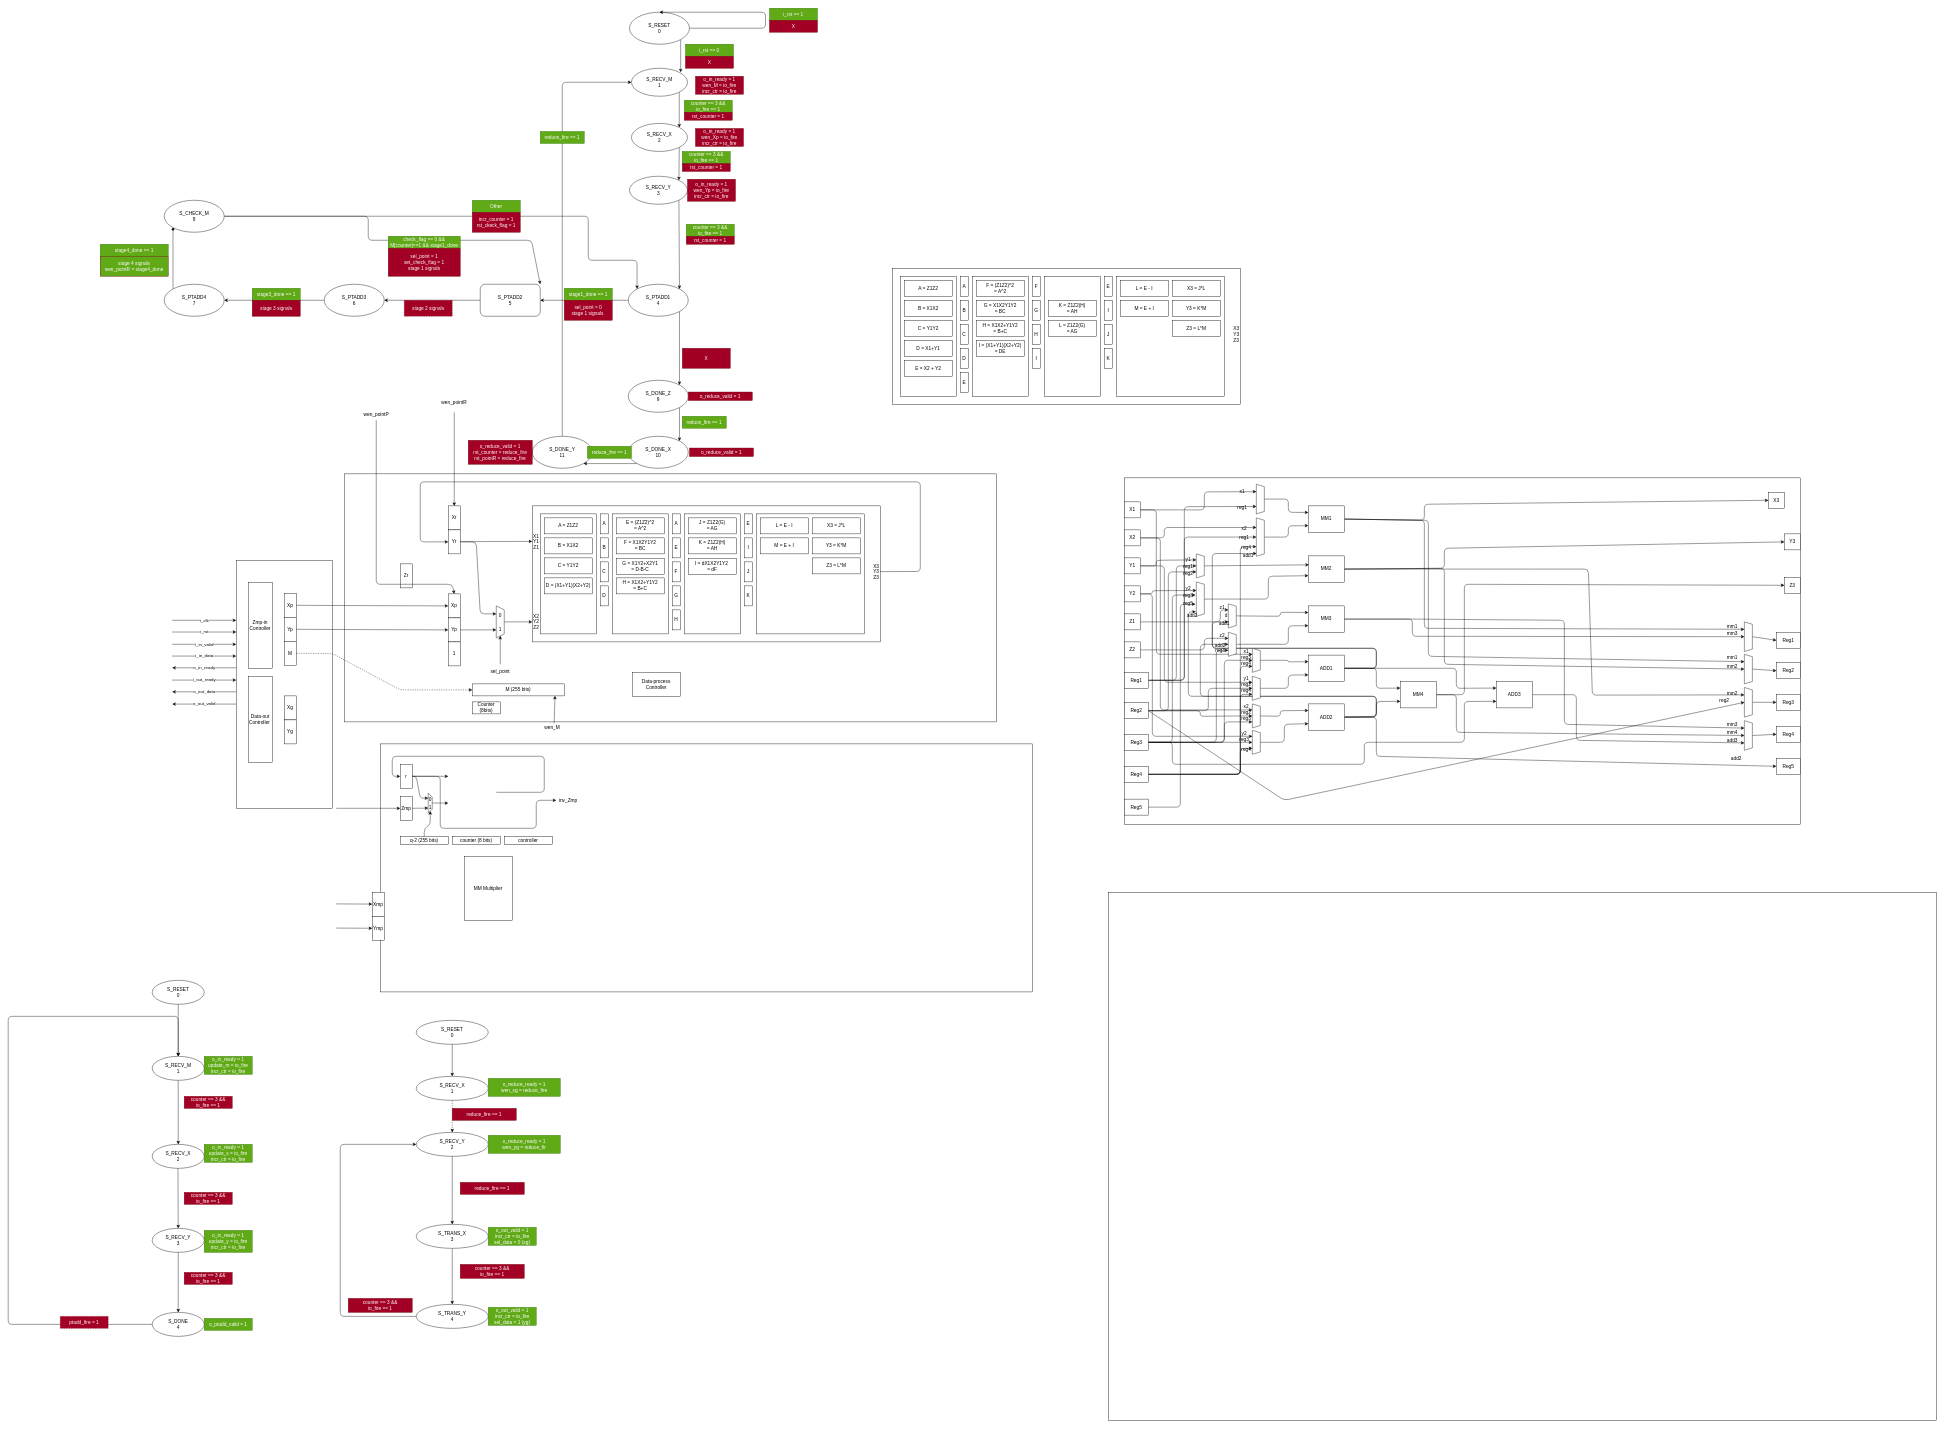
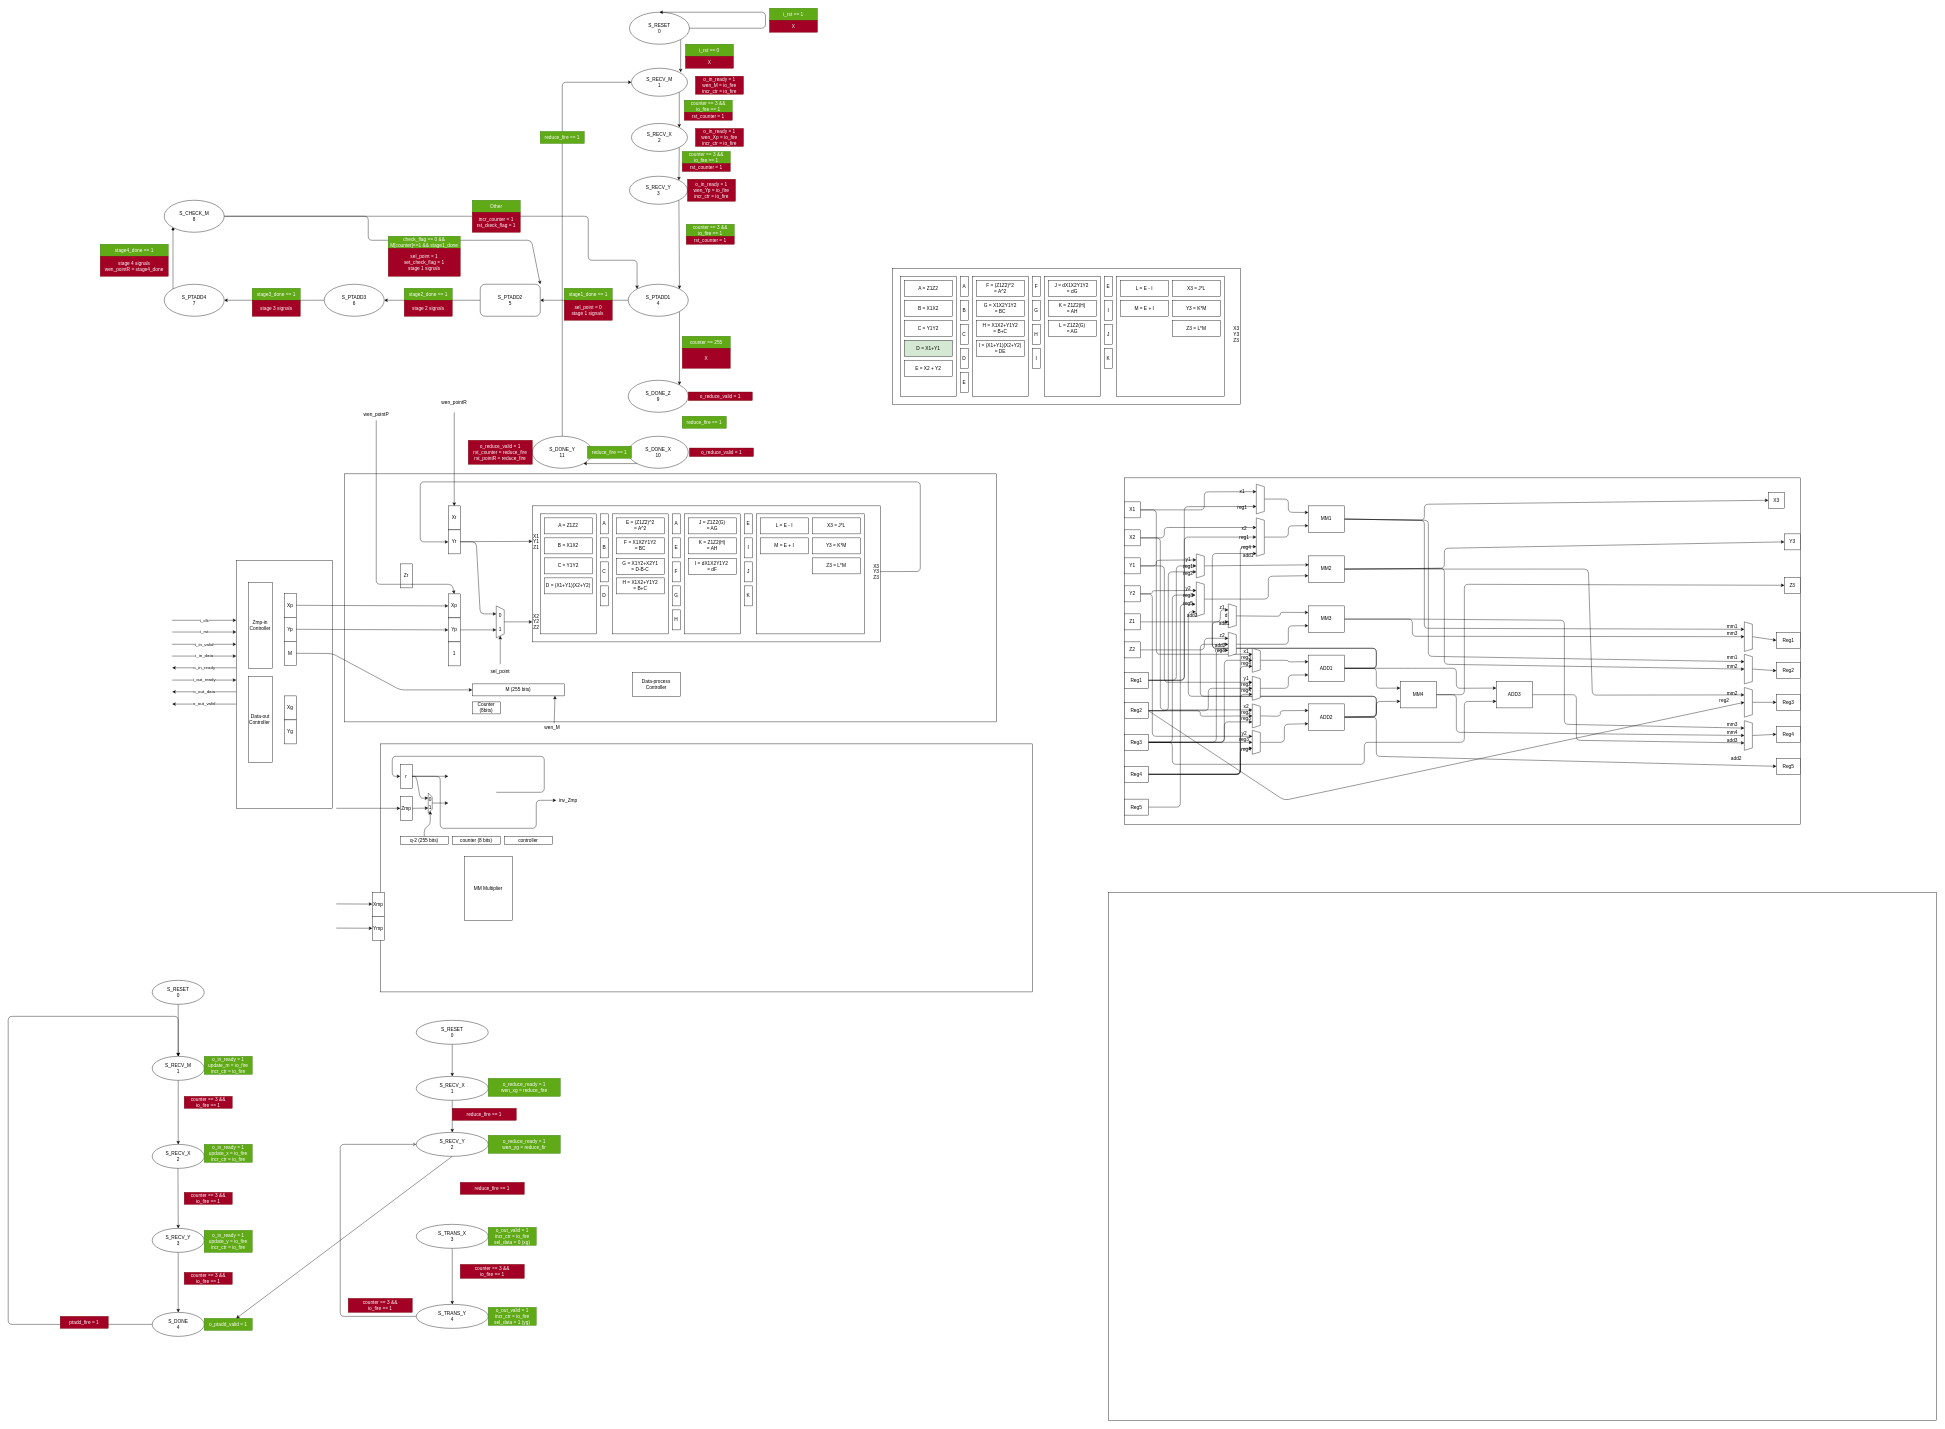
(134, 266) -> (134, 266)
none -> (1072, 288)
none -> (428, 294)
(428, 308) -> (428, 308)
none -> (706, 342)
(928, 348) -> (928, 348)
(679, 437) -> none
(407, 690) -> (407, 690)
(452, 1125) -> (452, 1125)
(412, 1144) -> (413, 1144)
(452, 1220) -> (240, 1315)
(84, 1322) -> (84, 1322)
